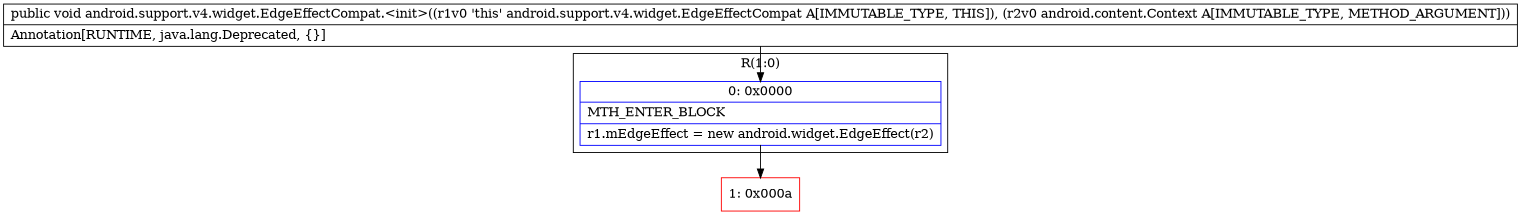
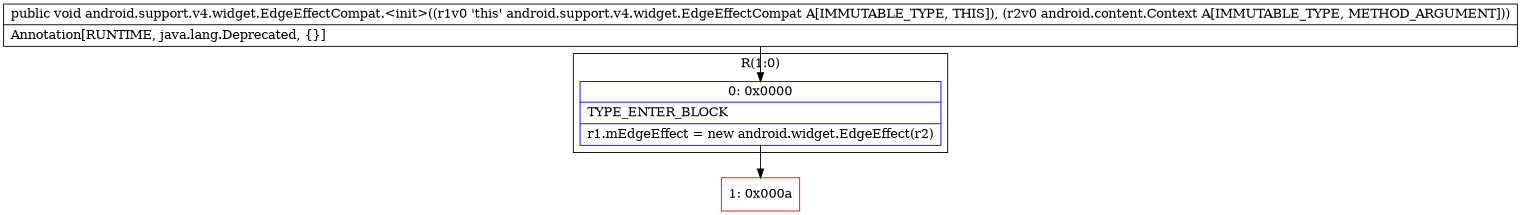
(657, 112) -> (658, 112)
